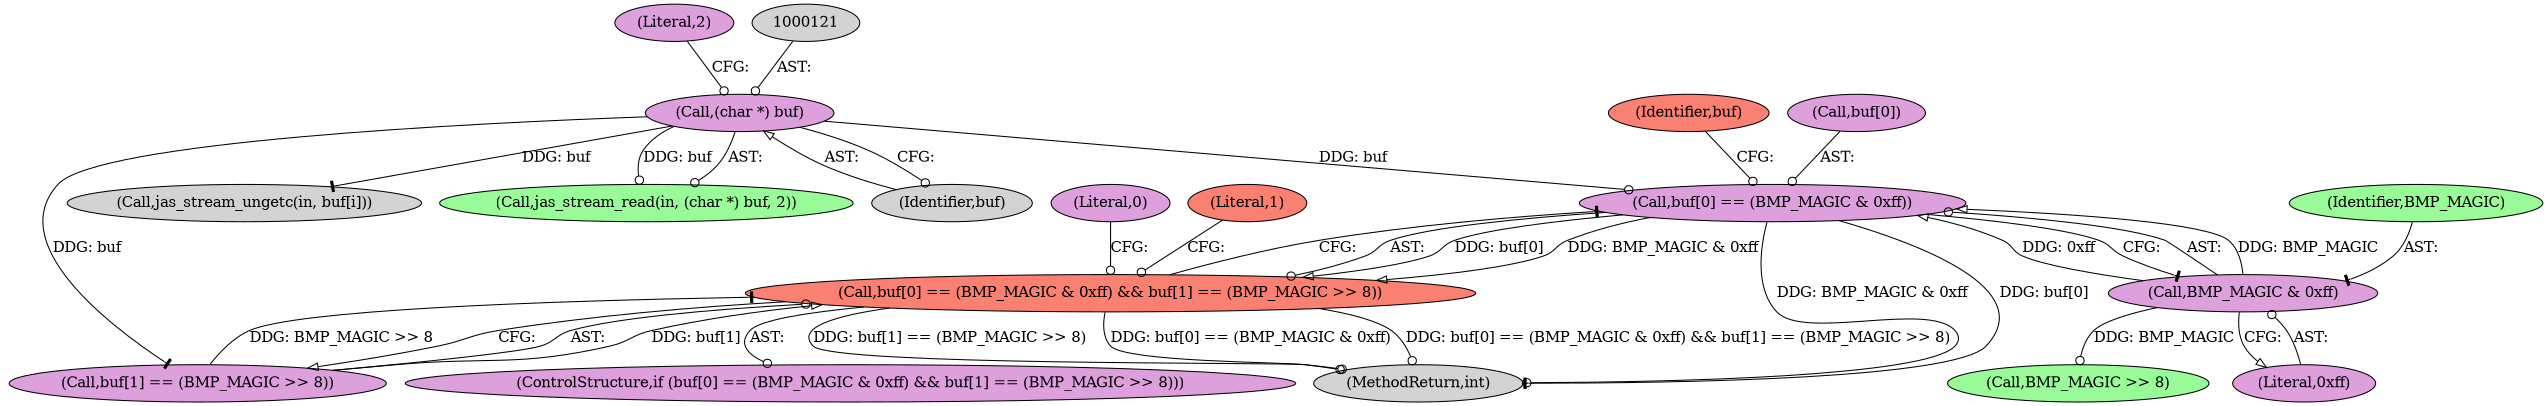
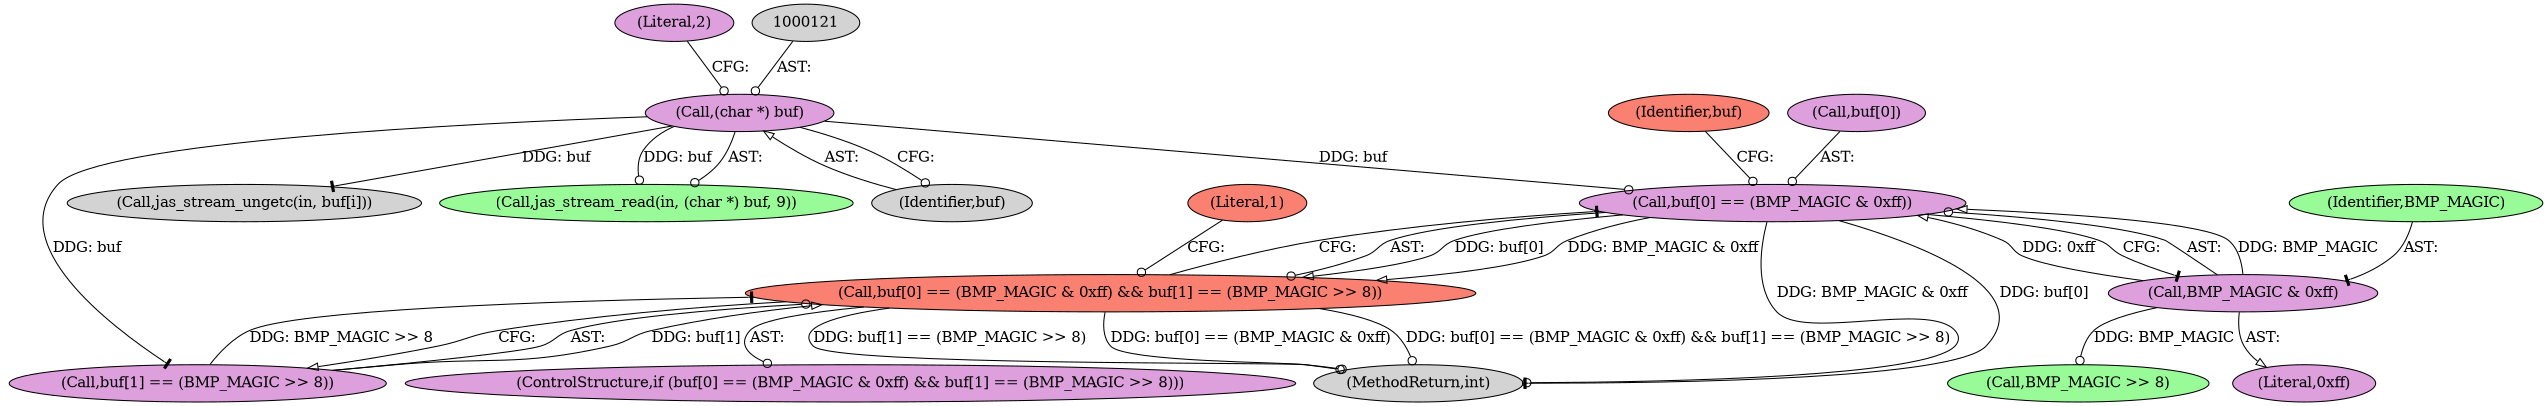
(646, 203) -> (646, 203)
(1111, 203) -> none
(2265, 338) -> (2265, 338)
(2291, 339) -> none
